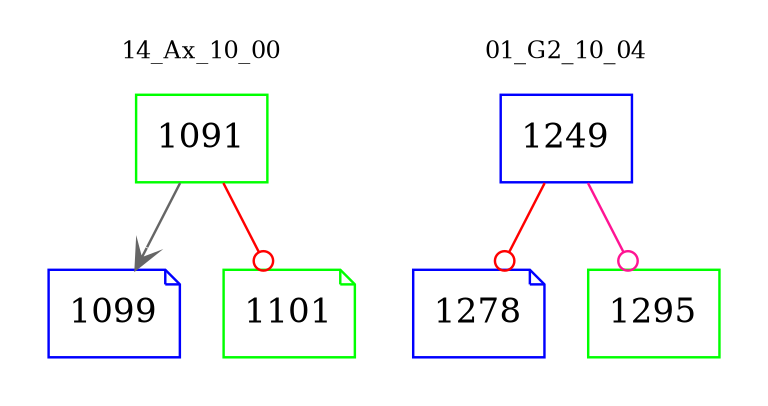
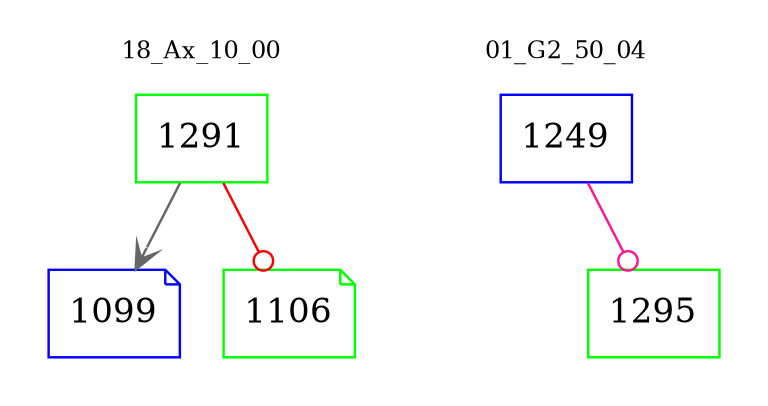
(202, 52) -> (202, 52)
(566, 52) -> (566, 52)
(202, 139) -> (202, 139)
(289, 314) -> (289, 314)
(479, 314) -> none
